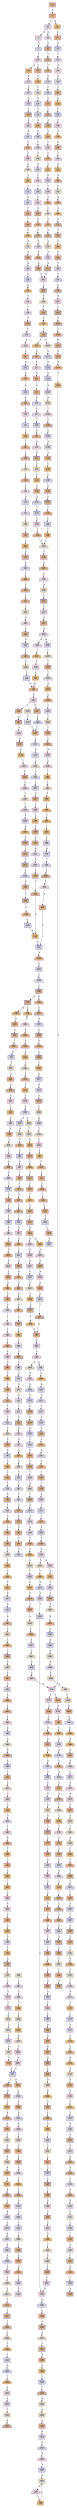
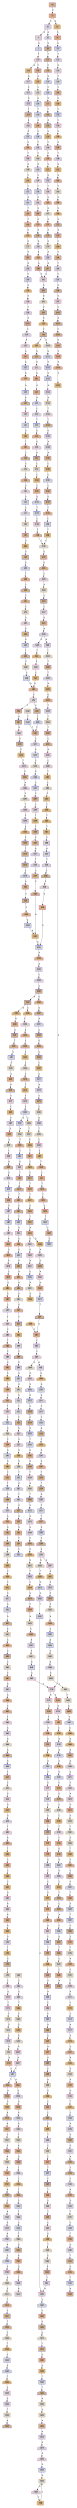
(26, 1019) -> (24, 1018)
(30, 1310) -> none
